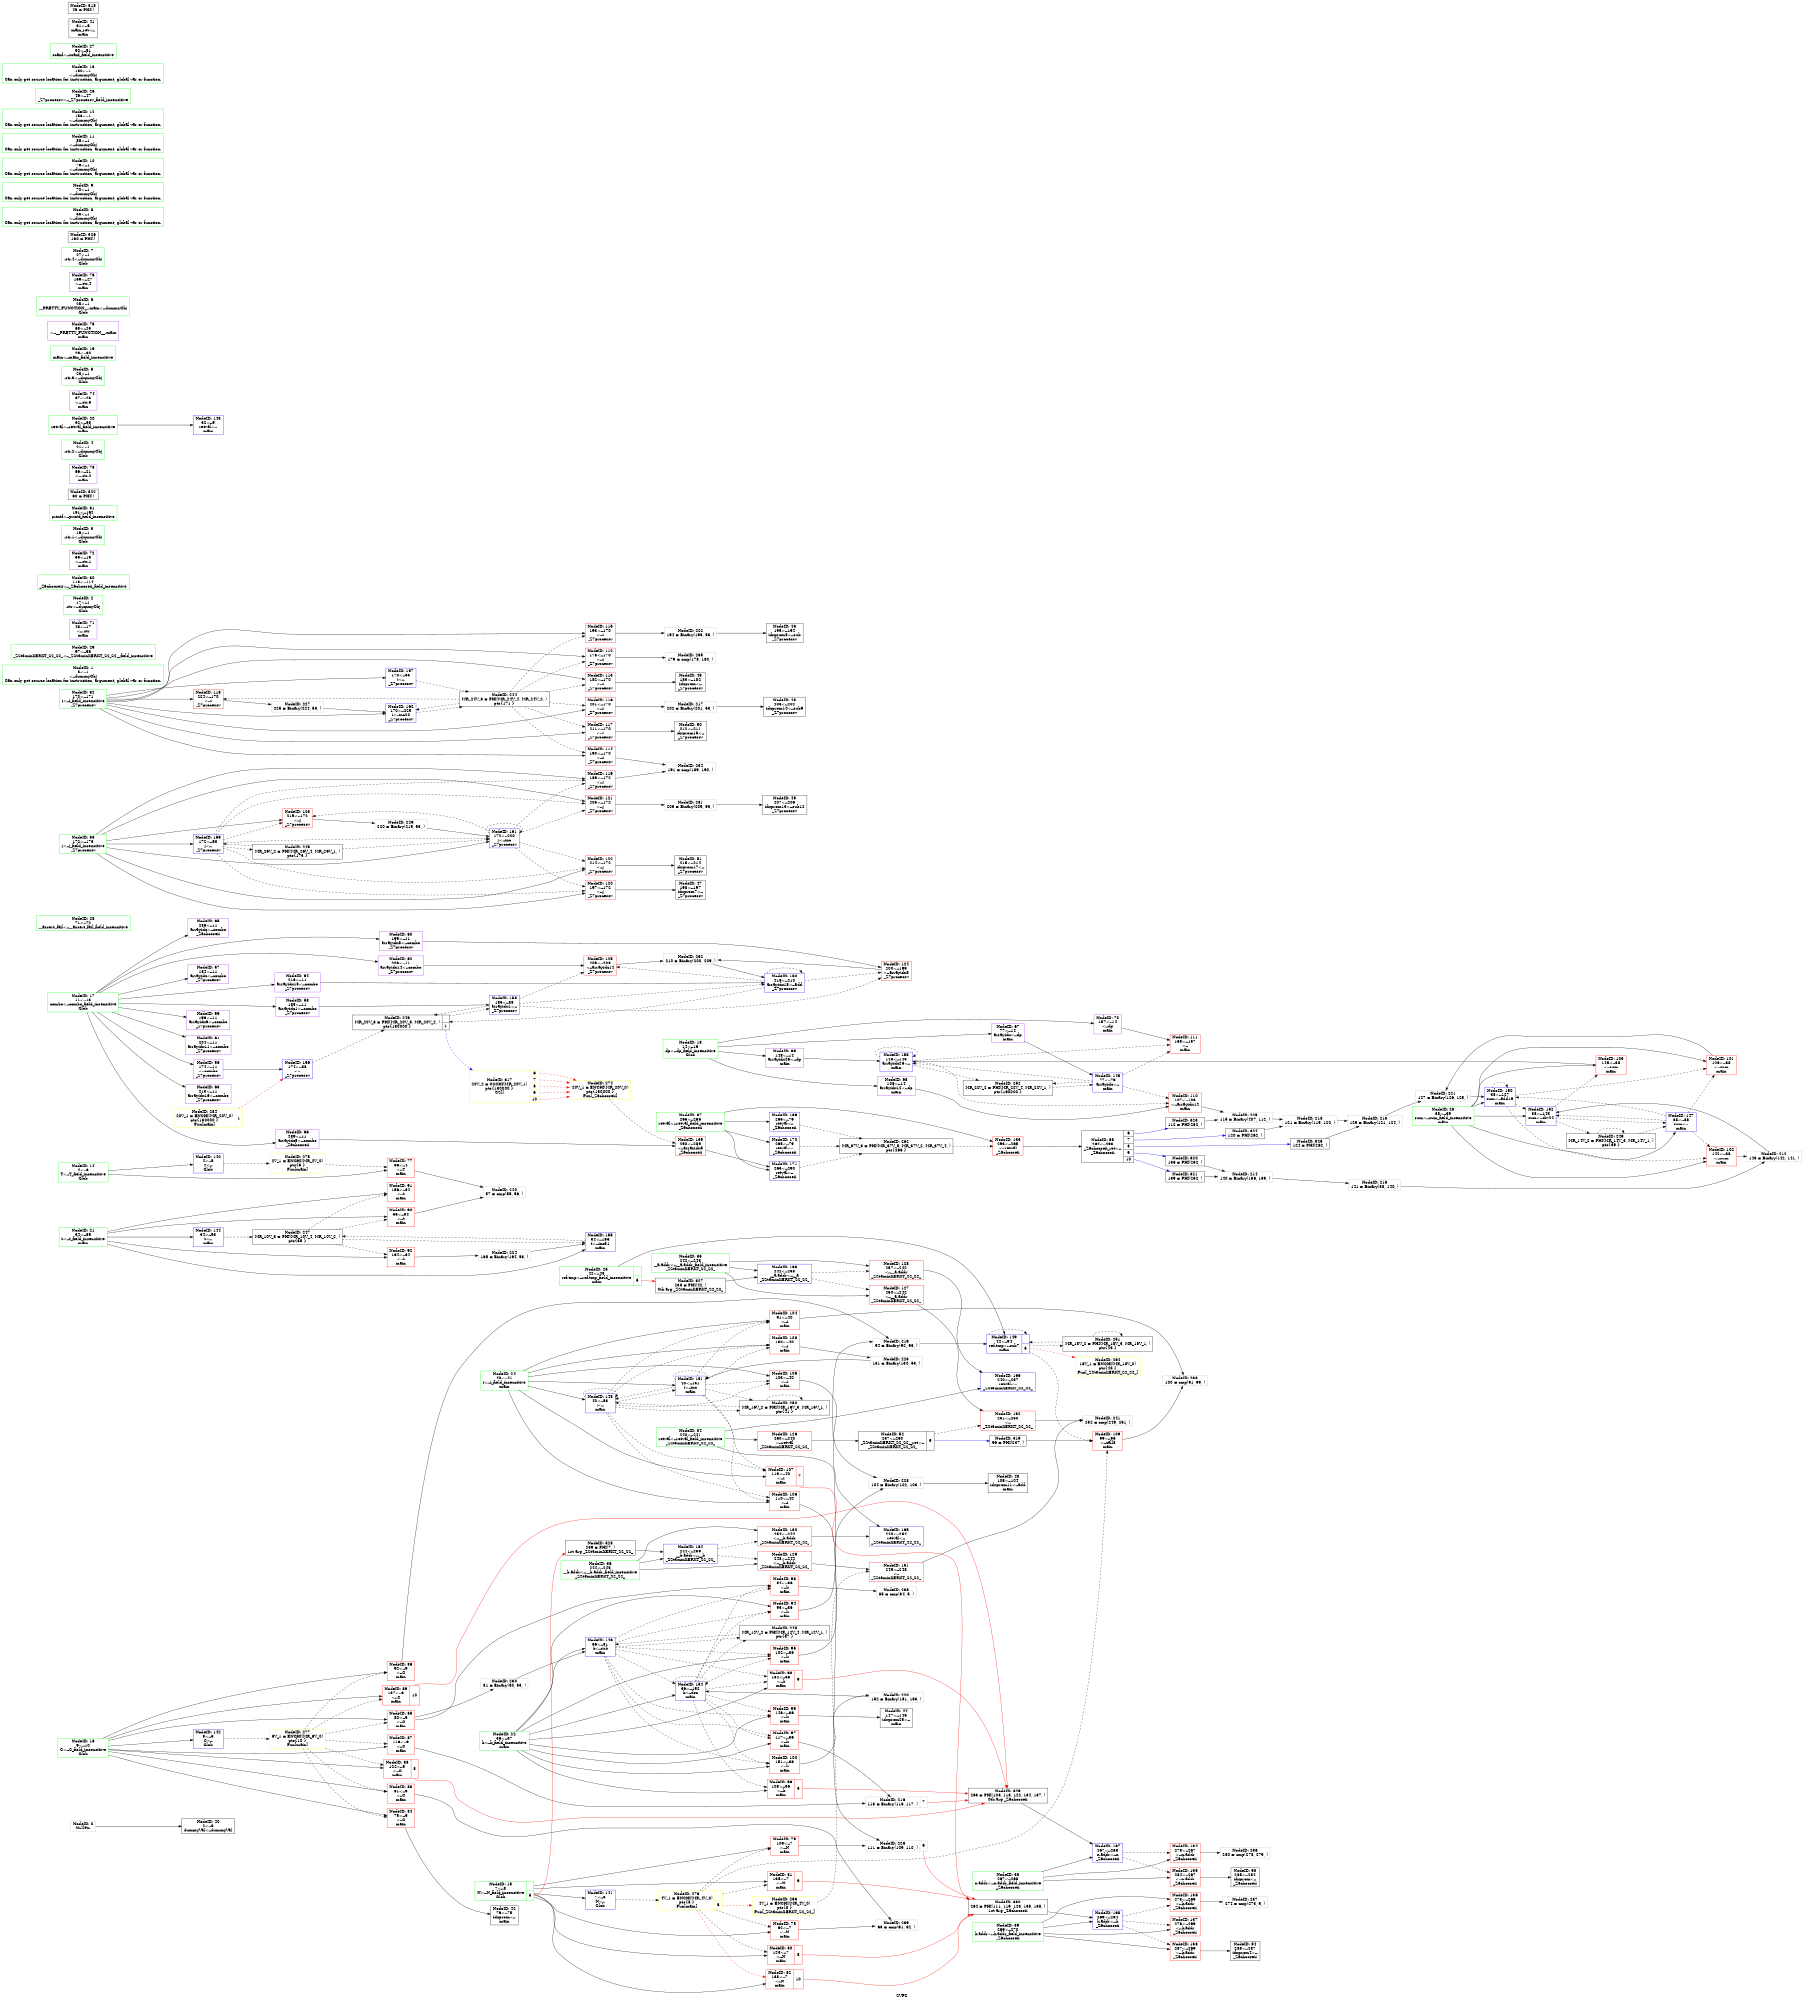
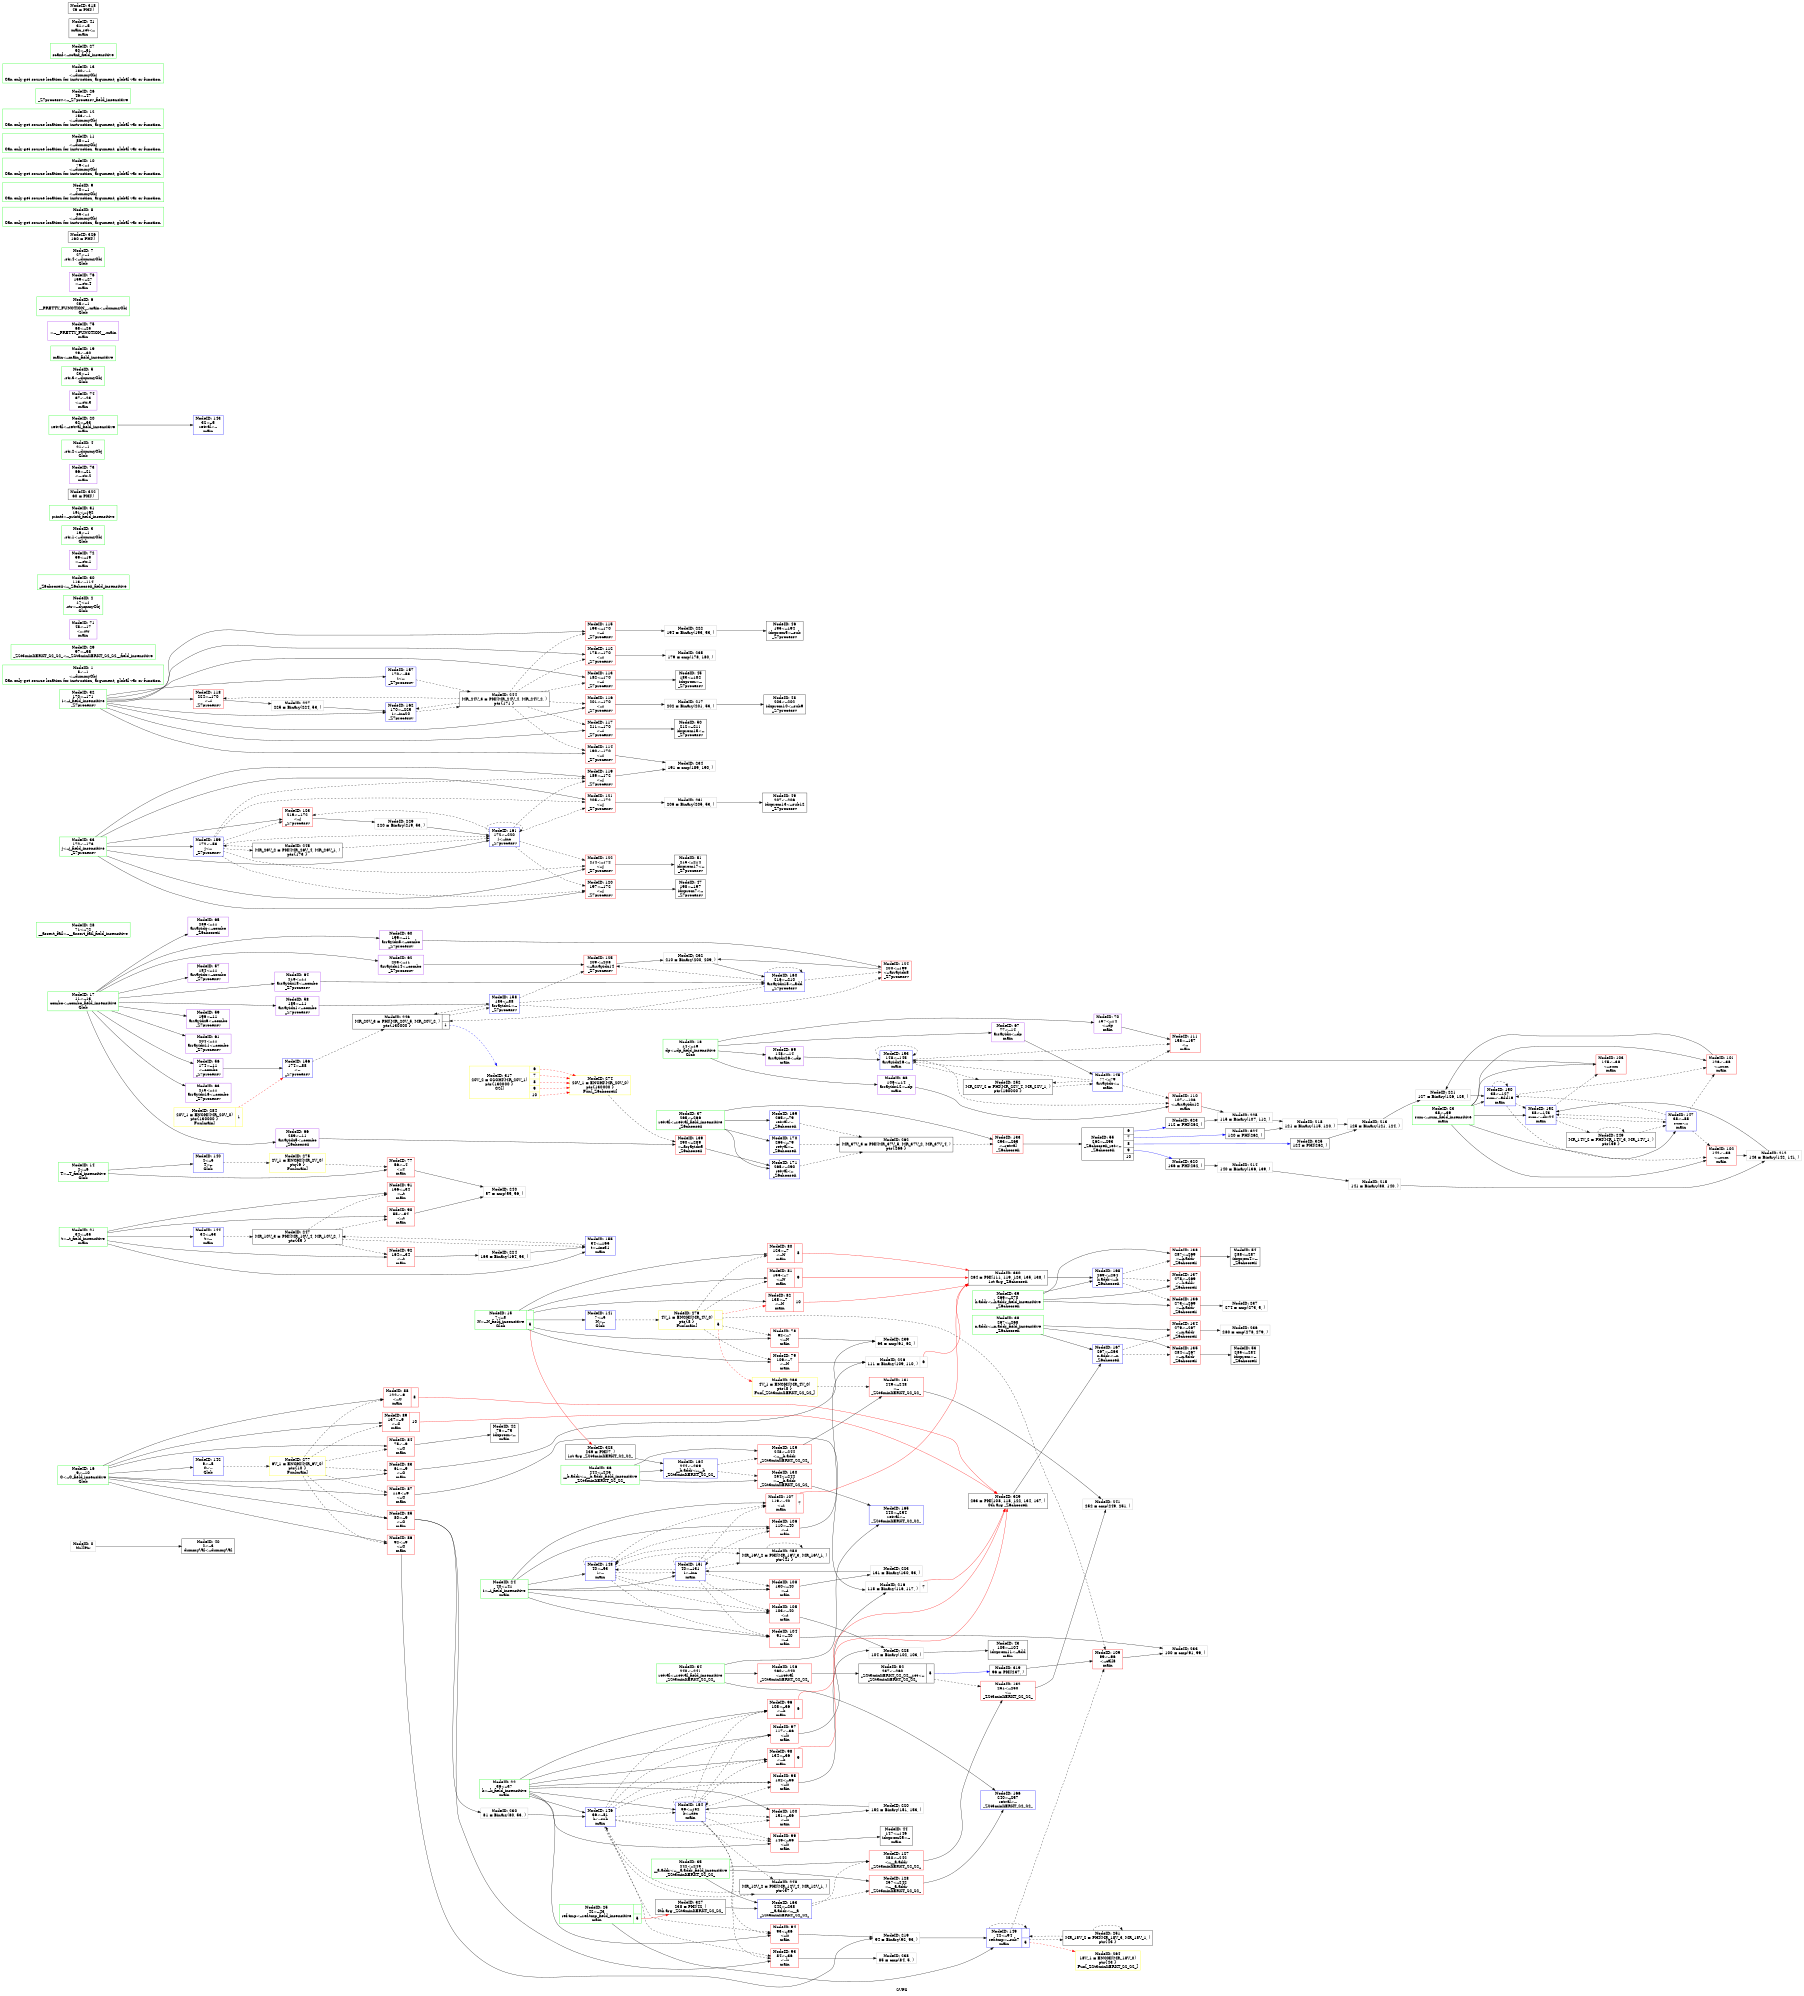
(1245, 1119) -> (1245, 1119)
(1185, 1177) -> none
none -> (672, 1740)
